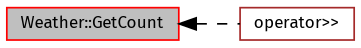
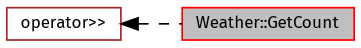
(218, 24) -> (160, 24)
